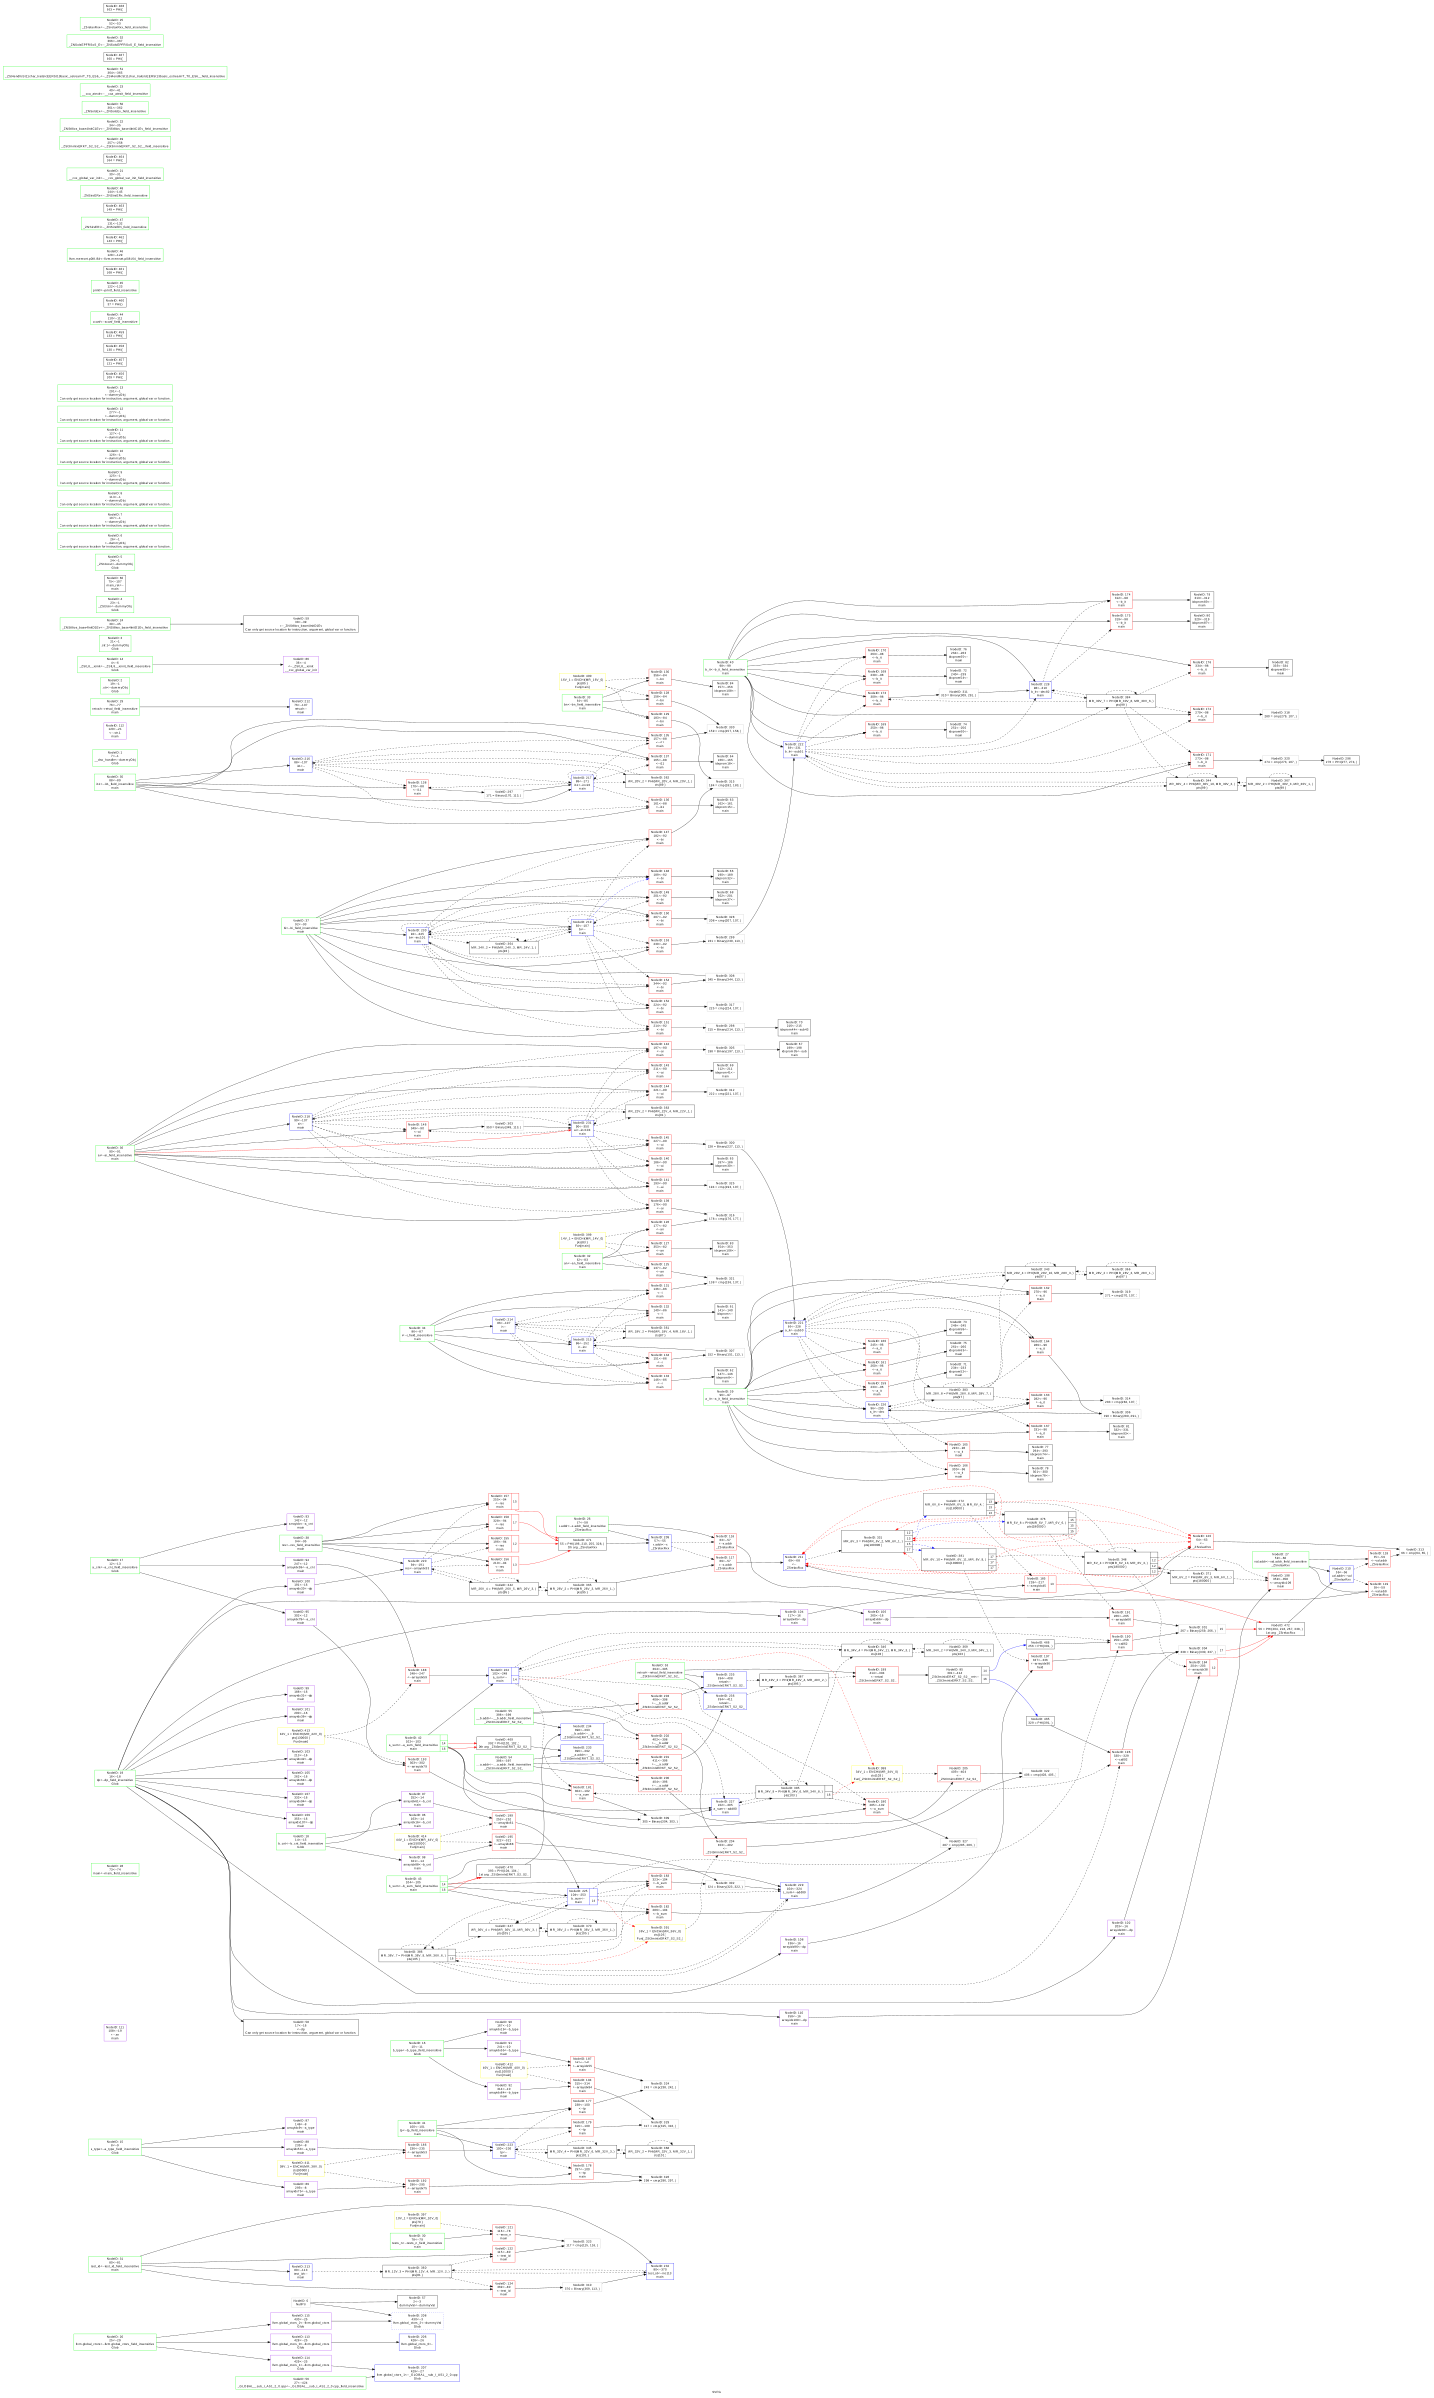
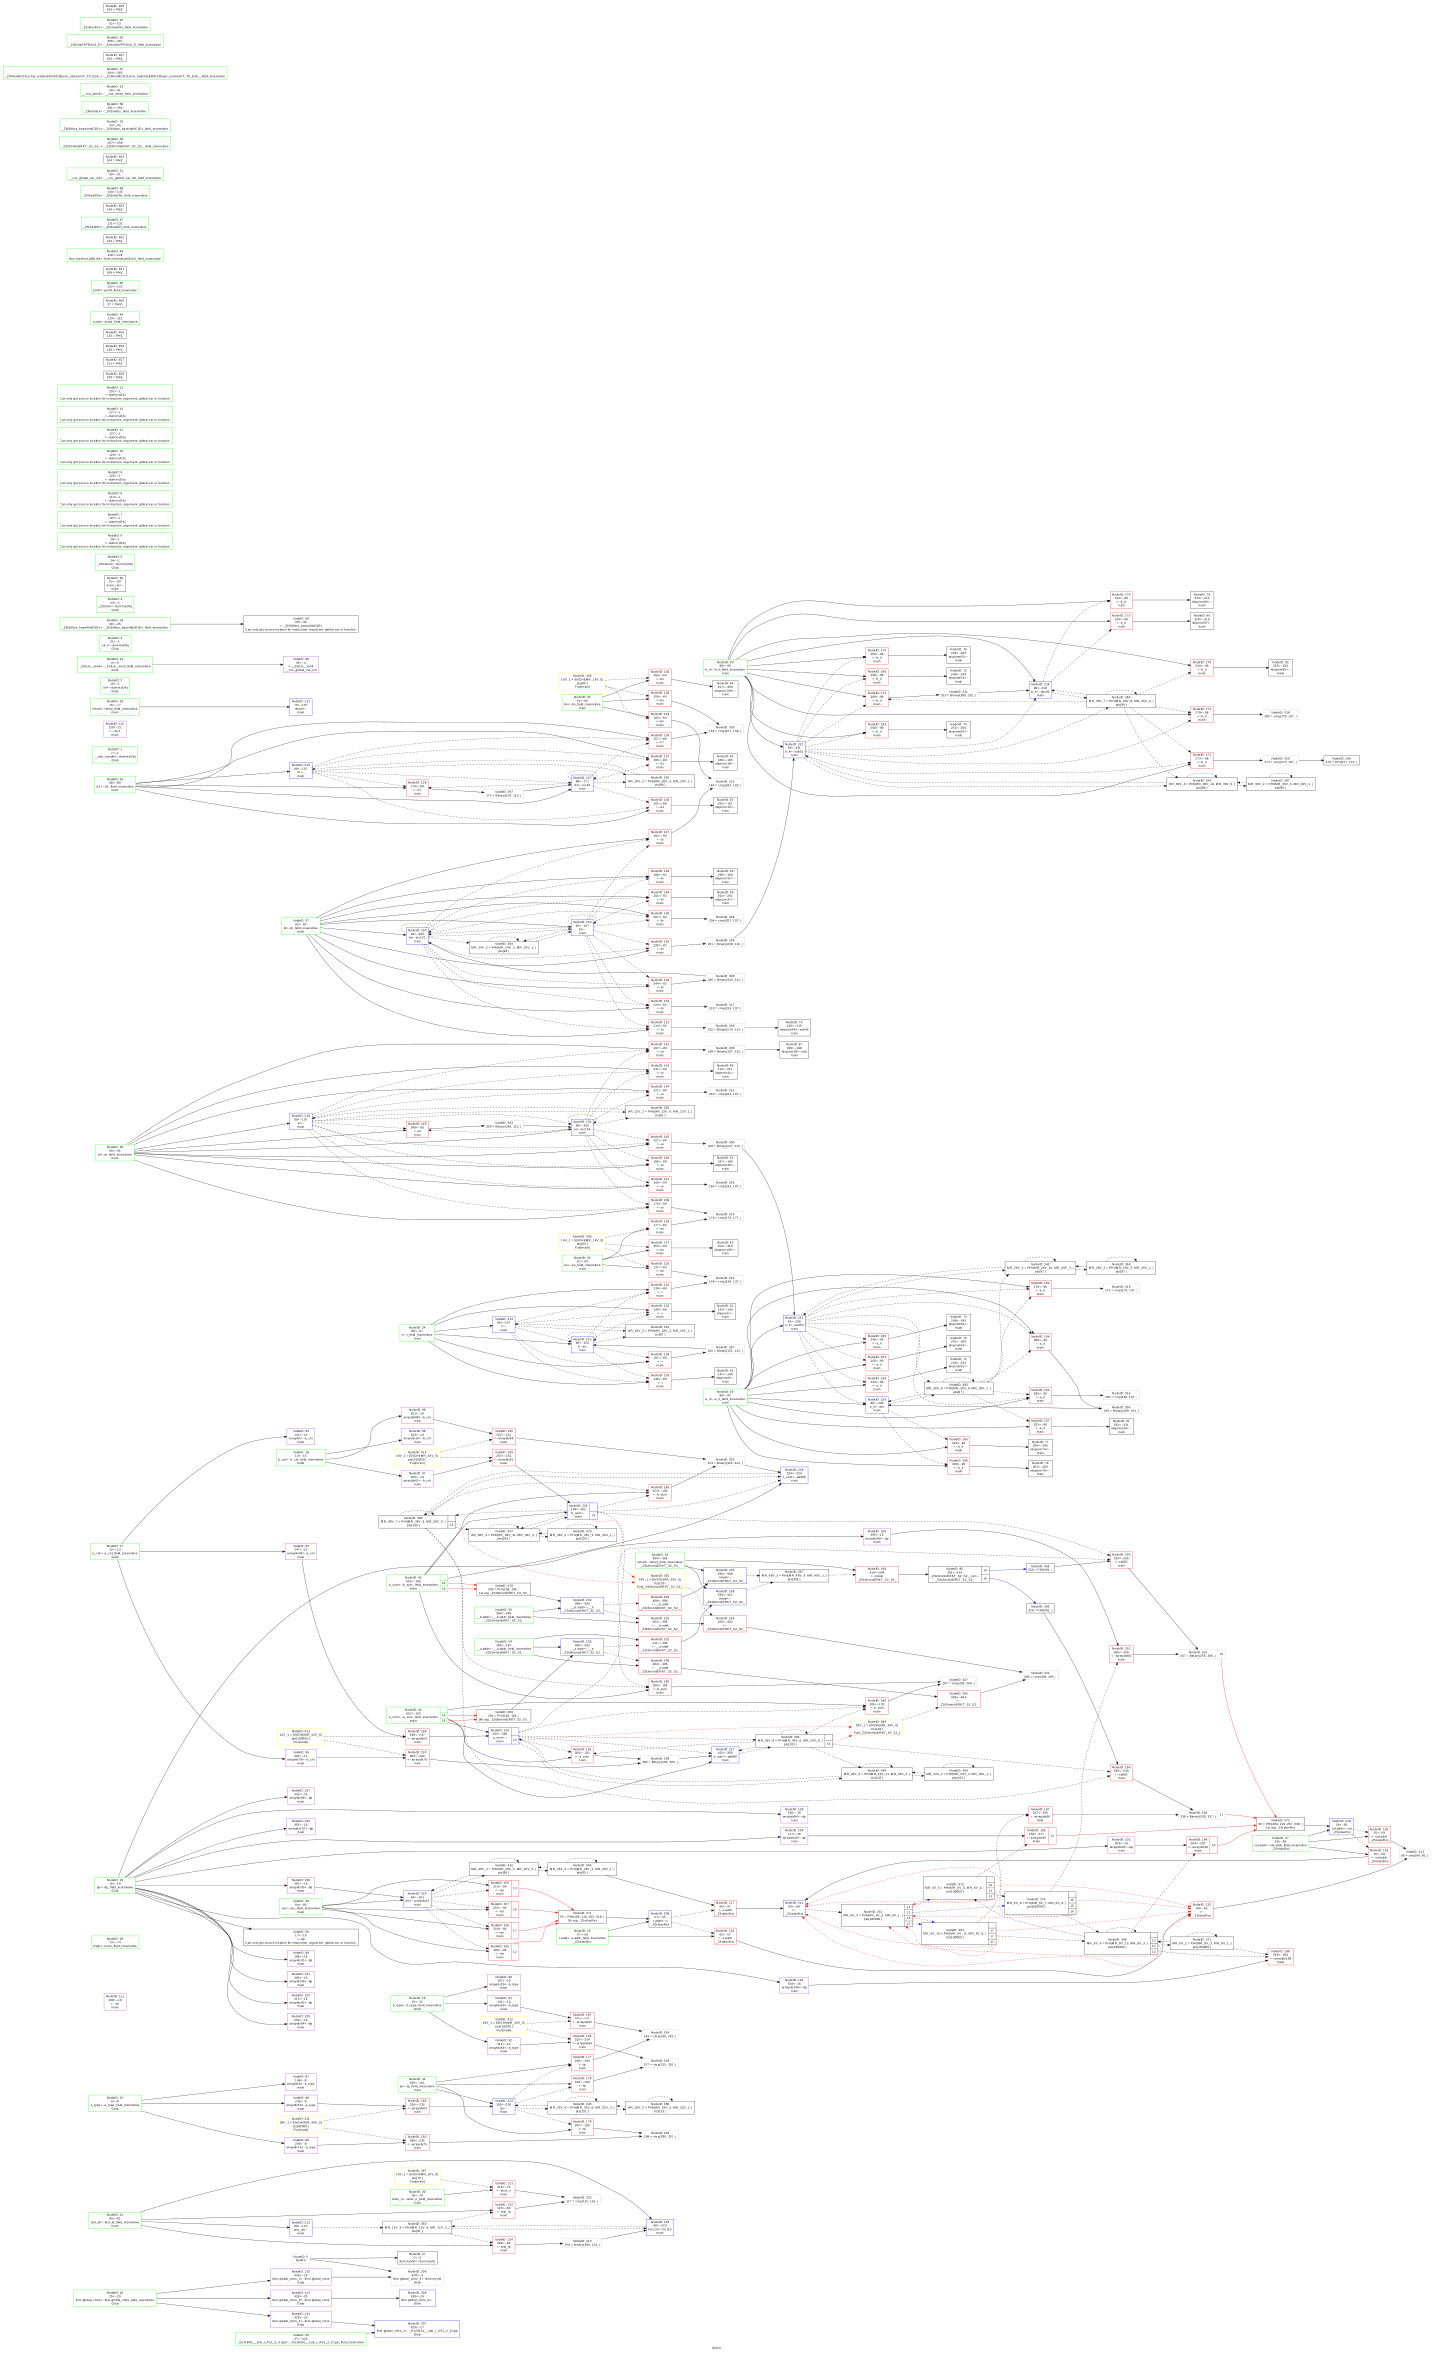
(352, 1146) -> (352, 1146)
(585, 1709) -> none
